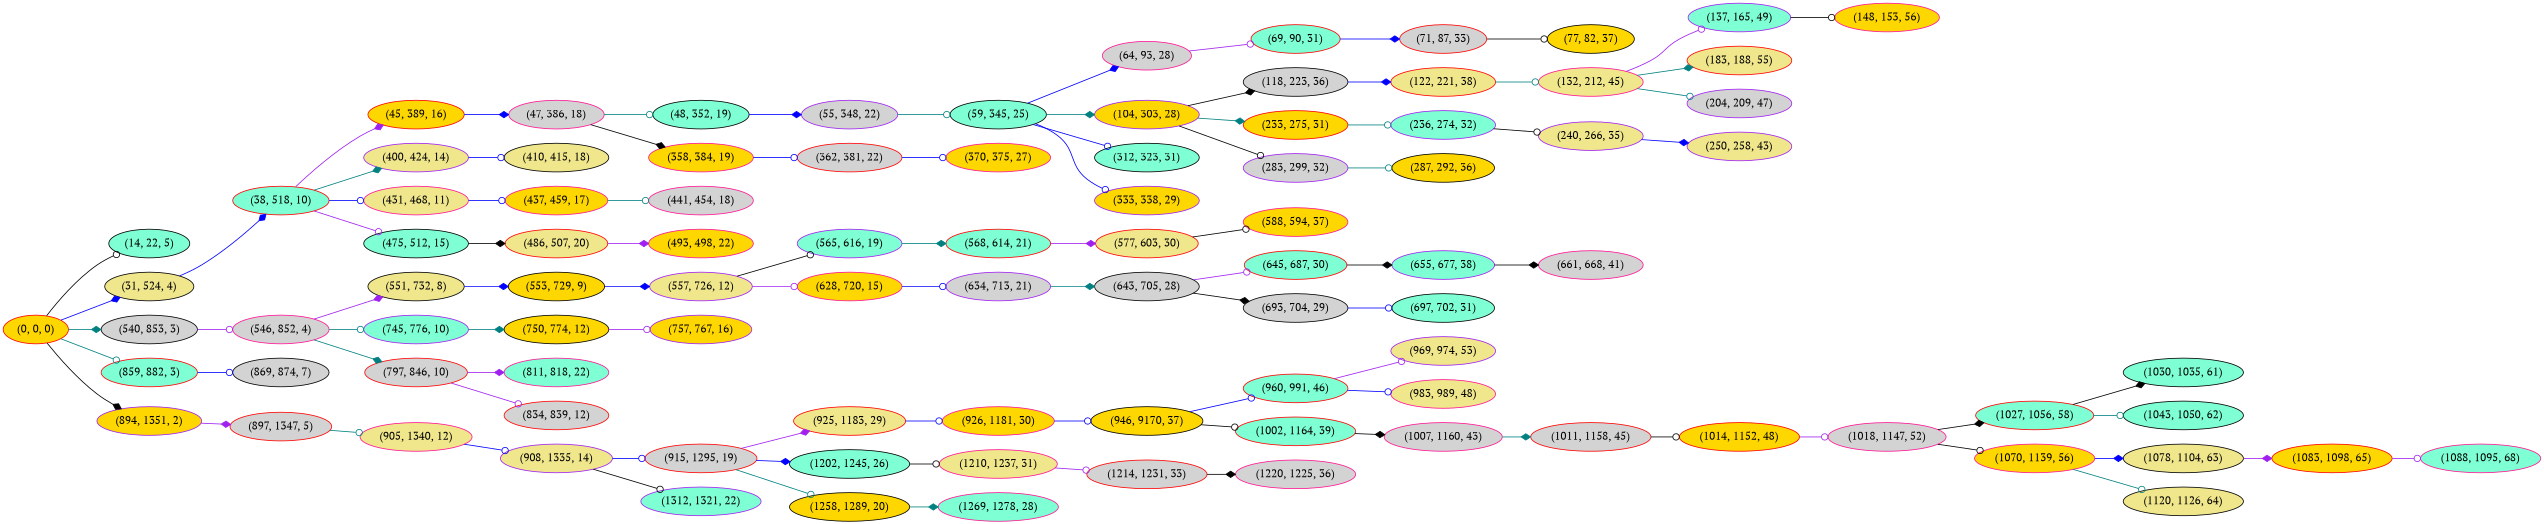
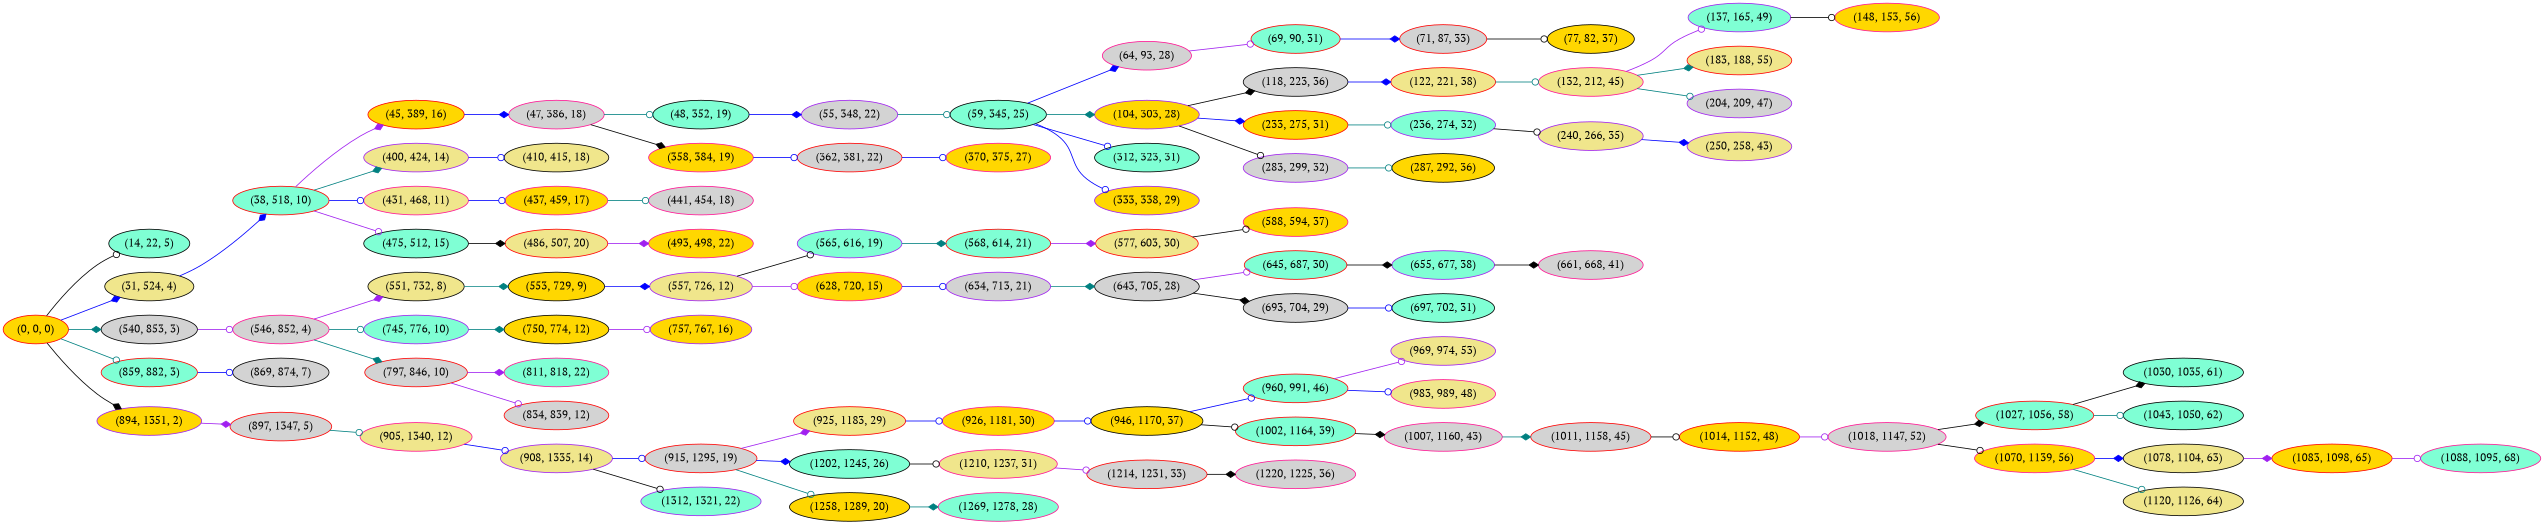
(1216, 119) -> (1216, 119)
(481, 286) -> (481, 286)
(1147, 421) -> (1147, 421)
